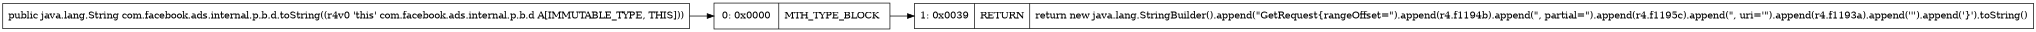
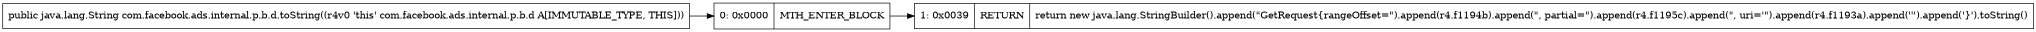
(832, 16) -> (832, 16)
